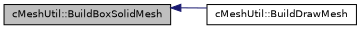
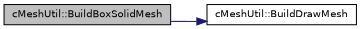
(194, 8) -> (184, 21)
